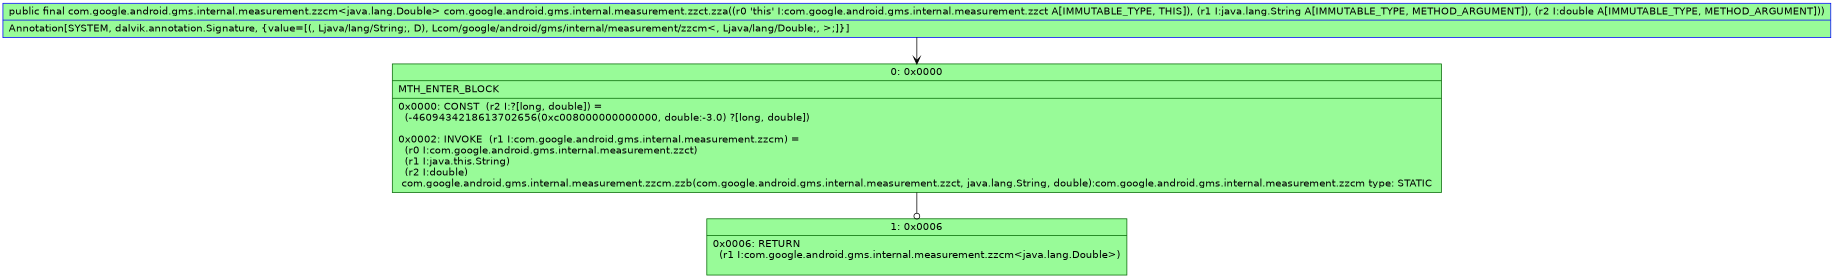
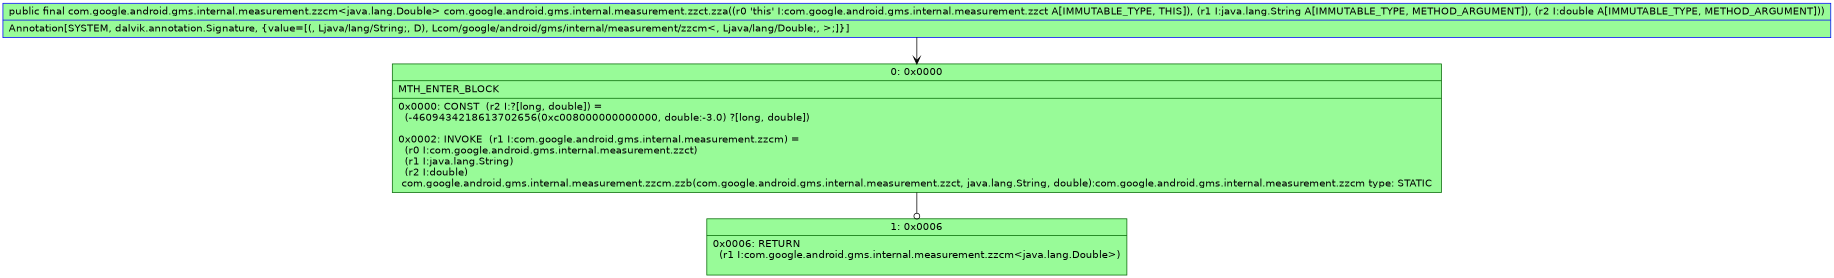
(454, 161) -> (456, 161)
